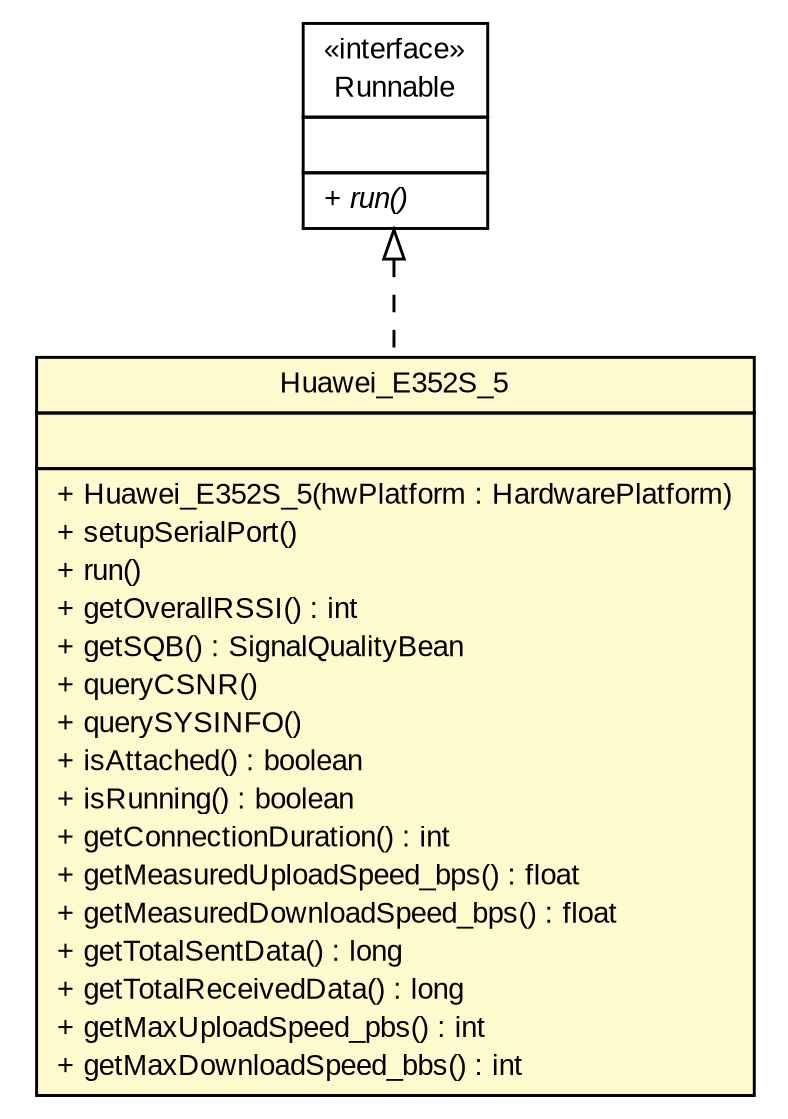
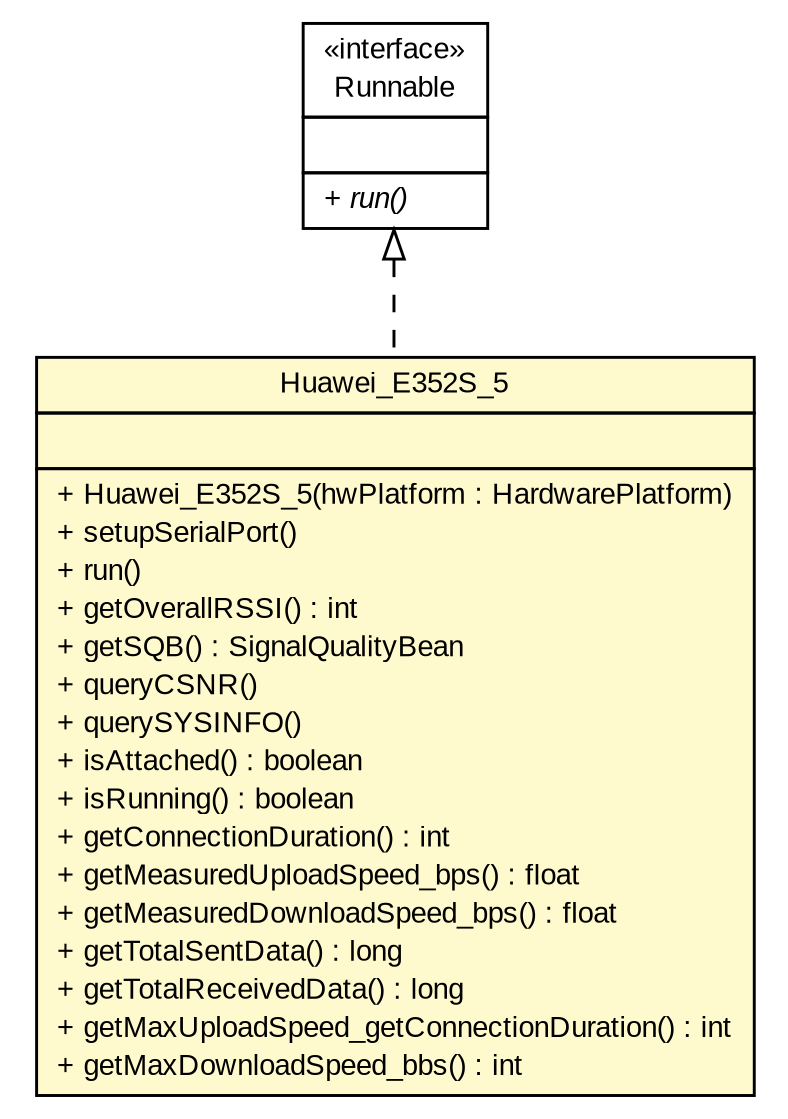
(272, 1028) -> (395, 1028)
